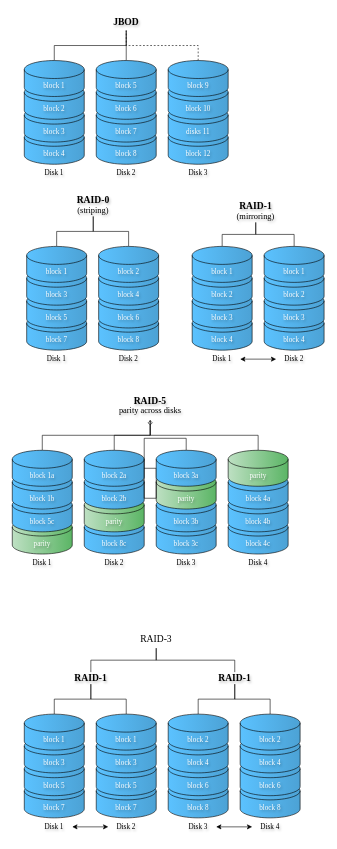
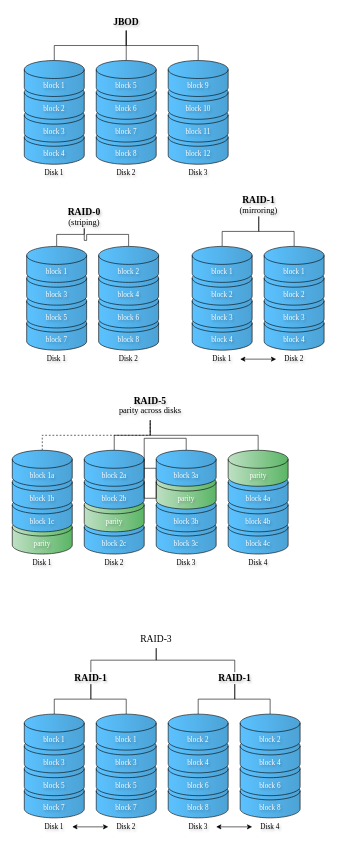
(170, 45) -> (170, 45)
(198, 132) -> (198, 132)
(93, 204) -> (84, 216)
(256, 210) -> (259, 204)
(70, 435) -> (70, 435)
(114, 437) -> (114, 437)
(42, 522) -> (42, 522)
(114, 544) -> (114, 544)
